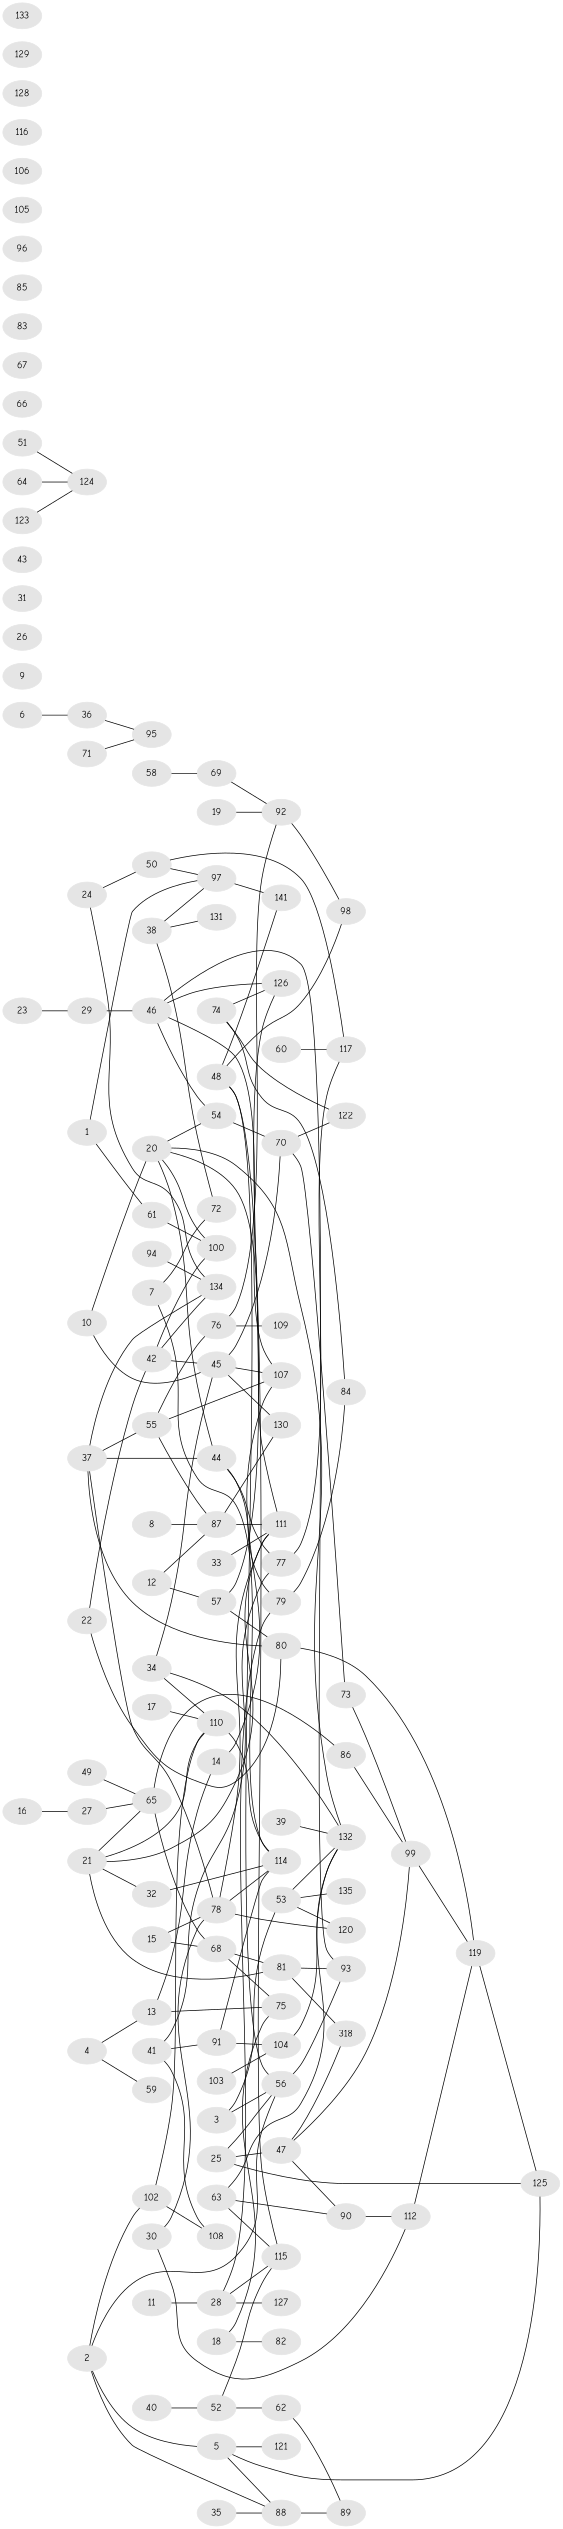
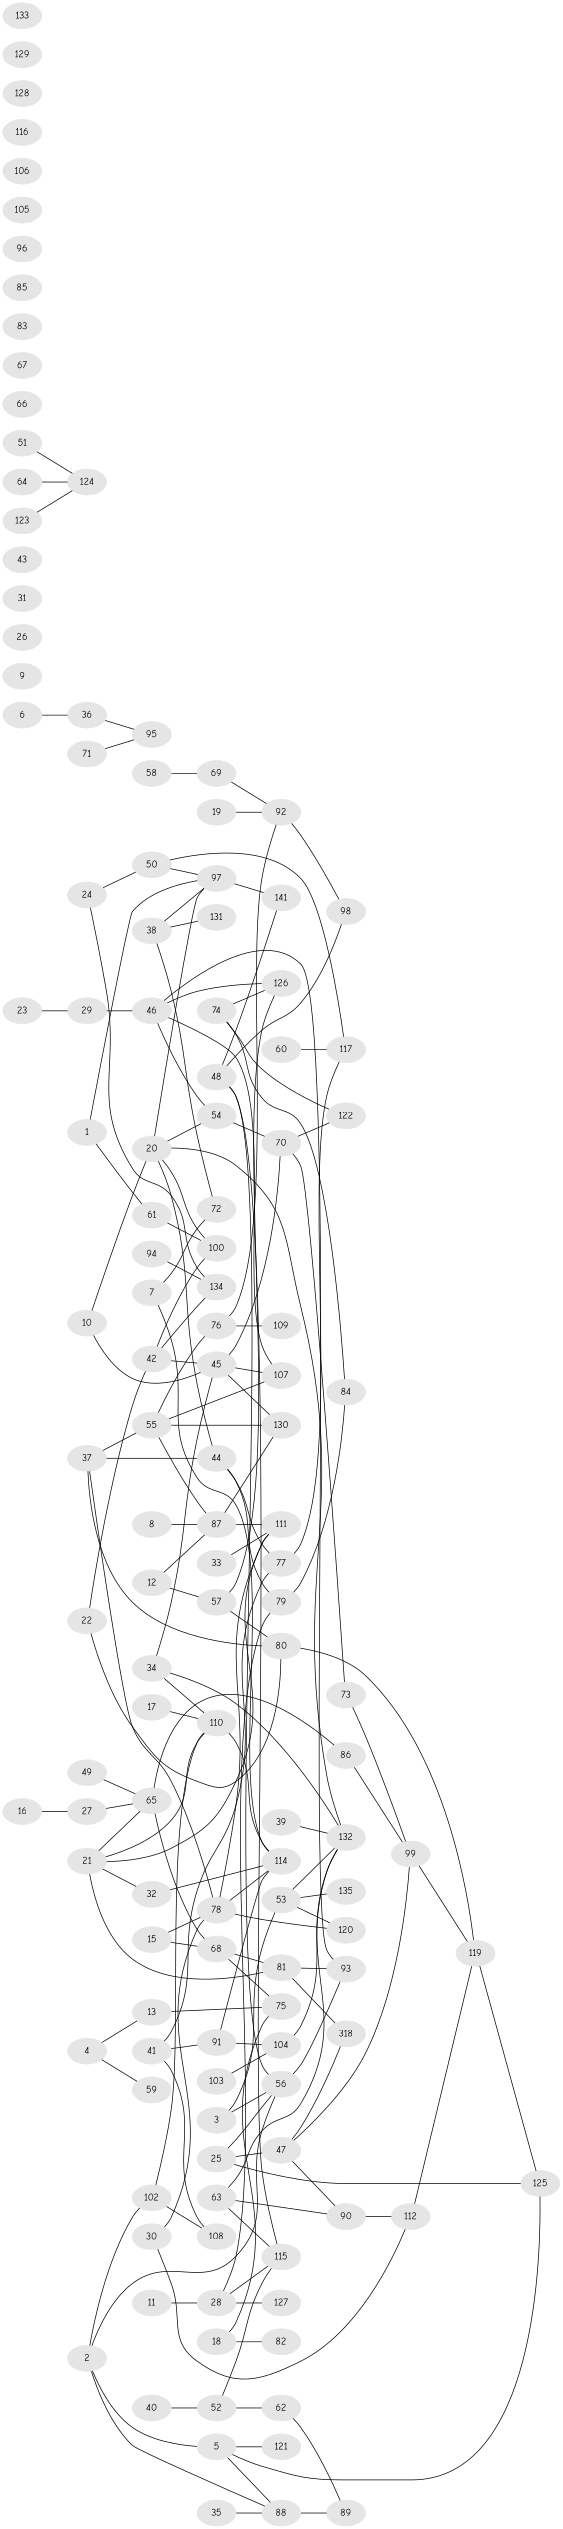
(258, 1312) -> (172, 1030)
(123, 1353) -> none
none -> (217, 1425)
(217, 1762) -> none
